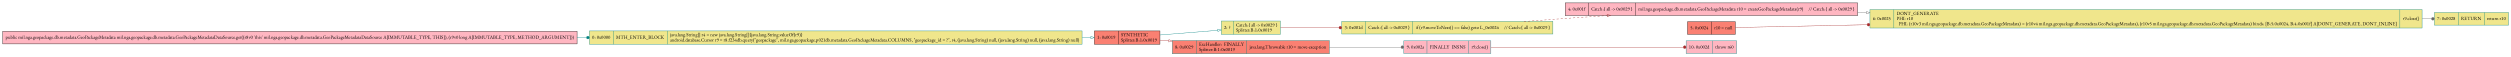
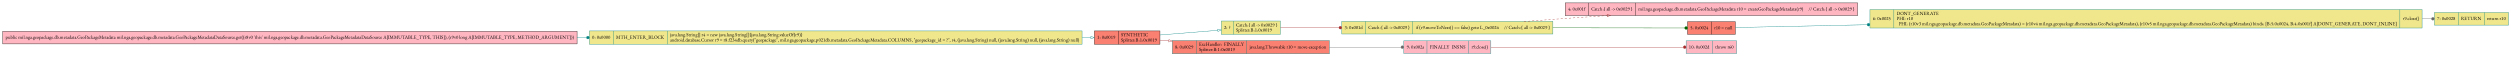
(1862, 13) -> none
(1801, 26) -> (1801, 26)
none -> (1619, 28)
